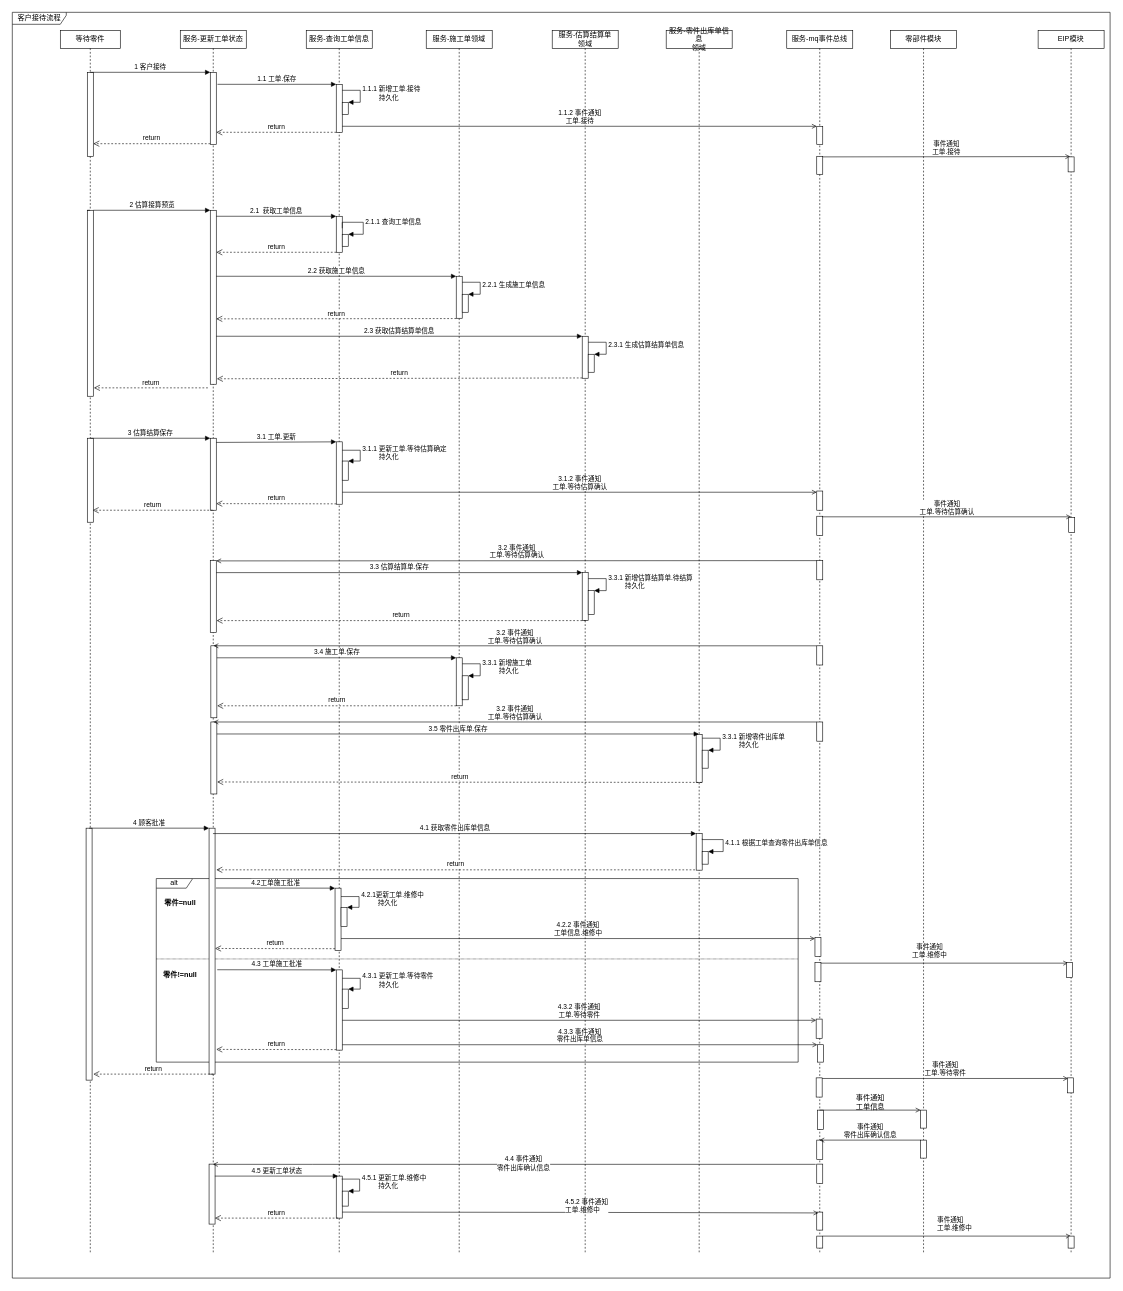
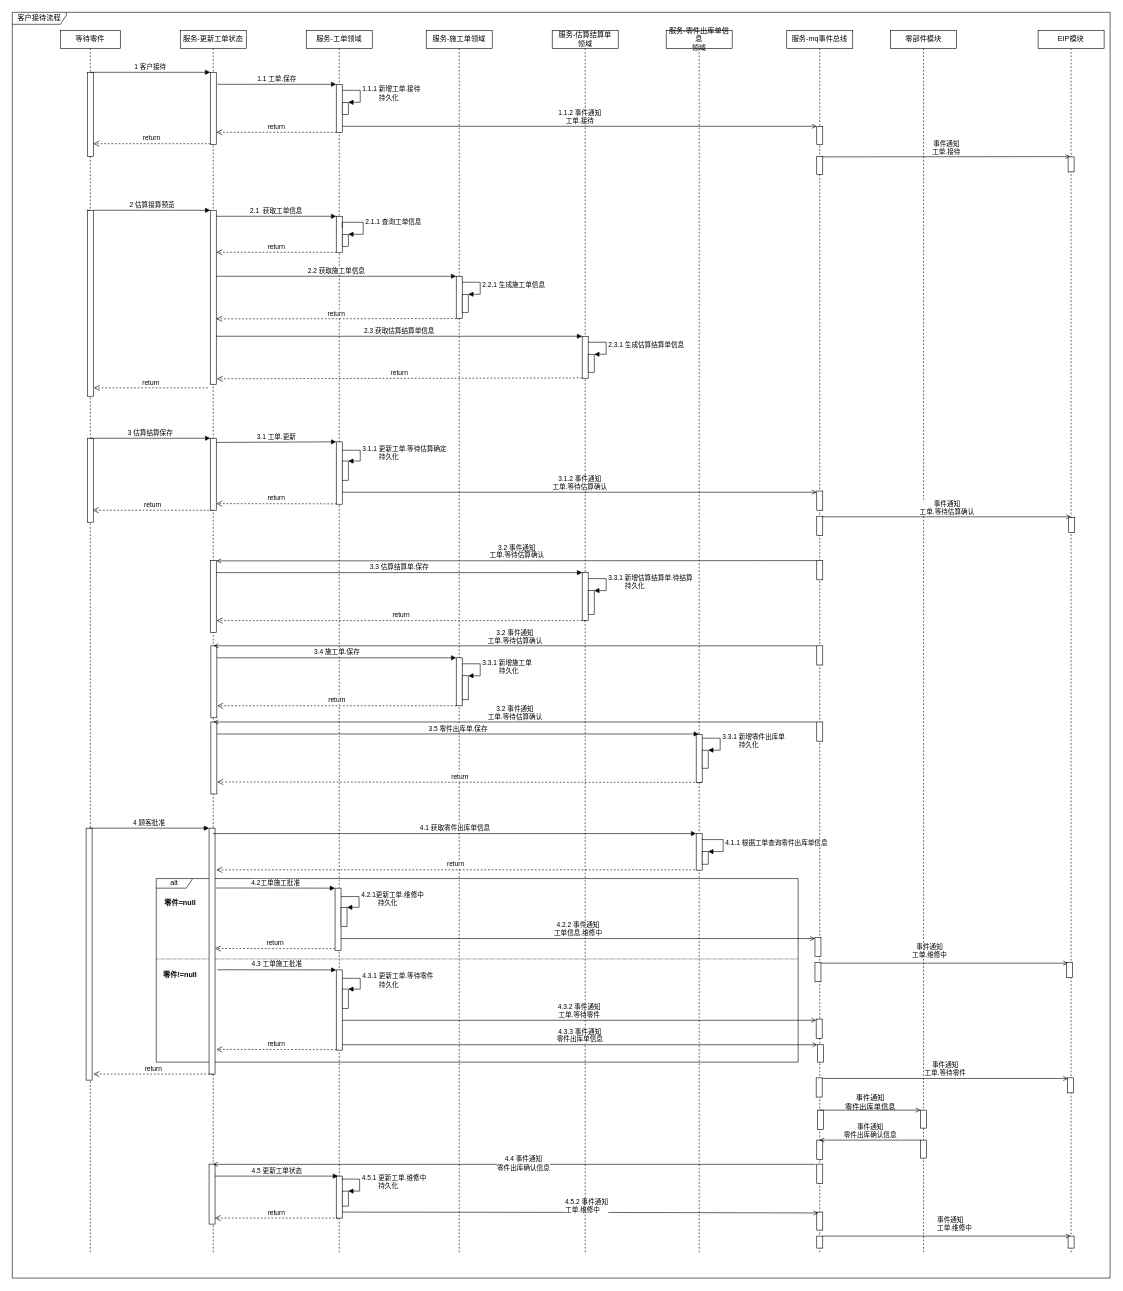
(339, 39) -> (339, 39)
(871, 1103) -> (871, 1103)
